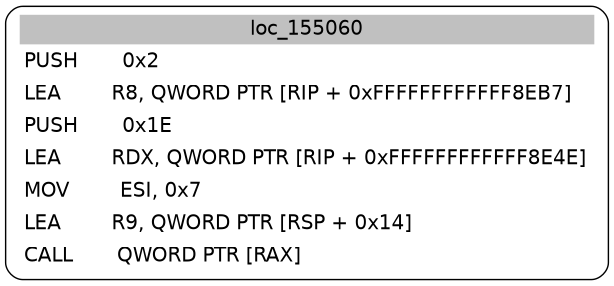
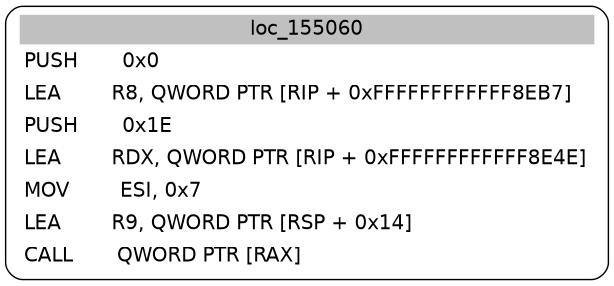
(92, 61) -> (92, 61)
